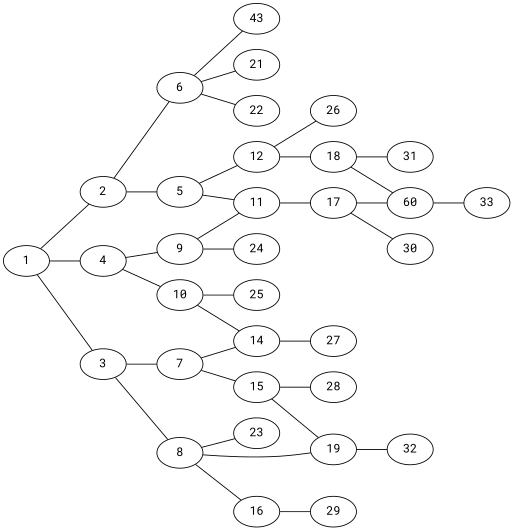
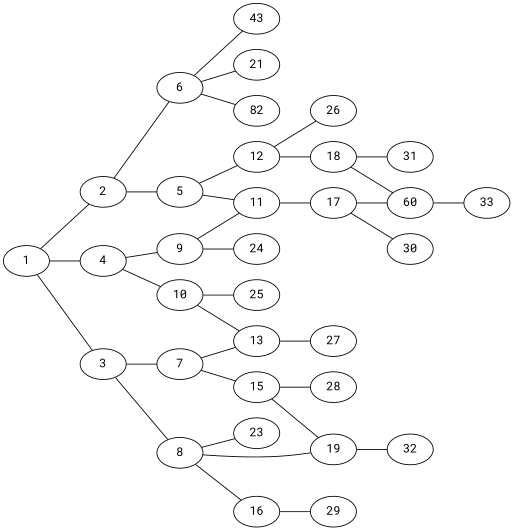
(257, 111) -> (257, 111)
(257, 341) -> (257, 341)
